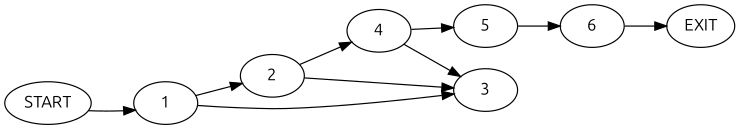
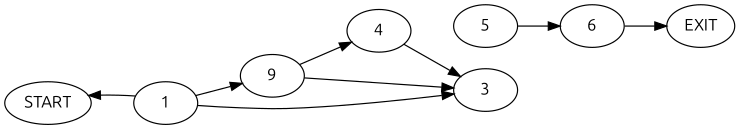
(427, 29) -> none
(272, 76) -> (272, 76)
(106, 111) -> (118, 95)
